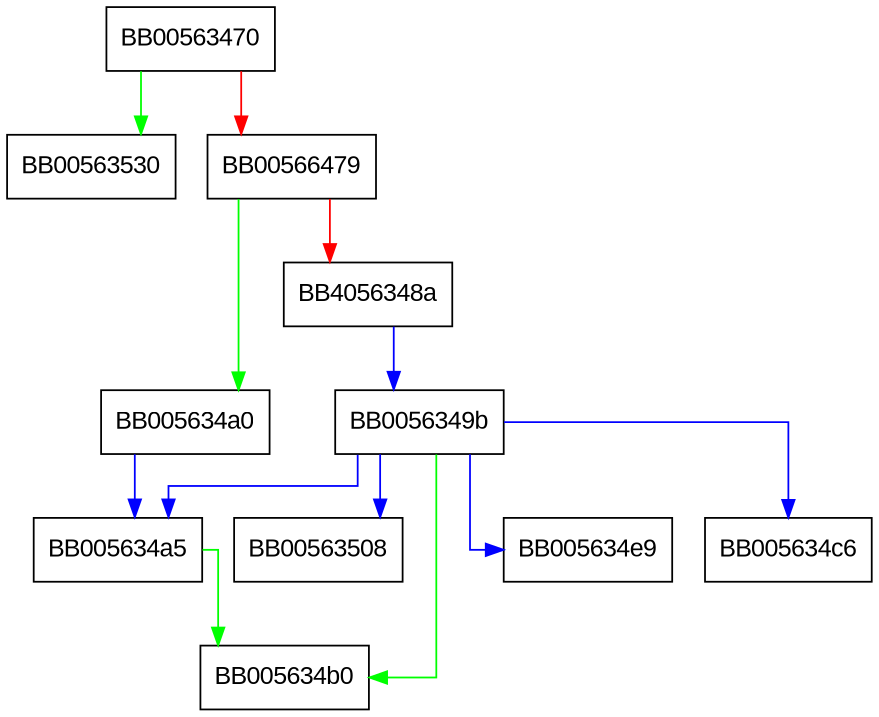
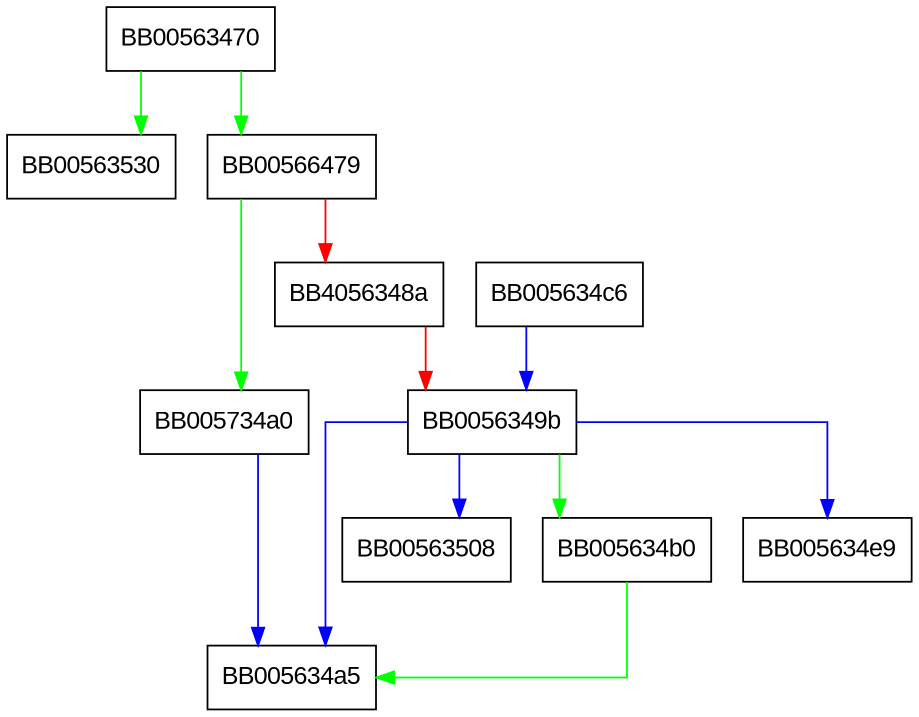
(241, 94) -> (241, 94)
(394, 349) -> (426, 349)
(185, 422) -> (224, 422)
(685, 422) -> (526, 349)
(218, 581) -> (558, 678)
